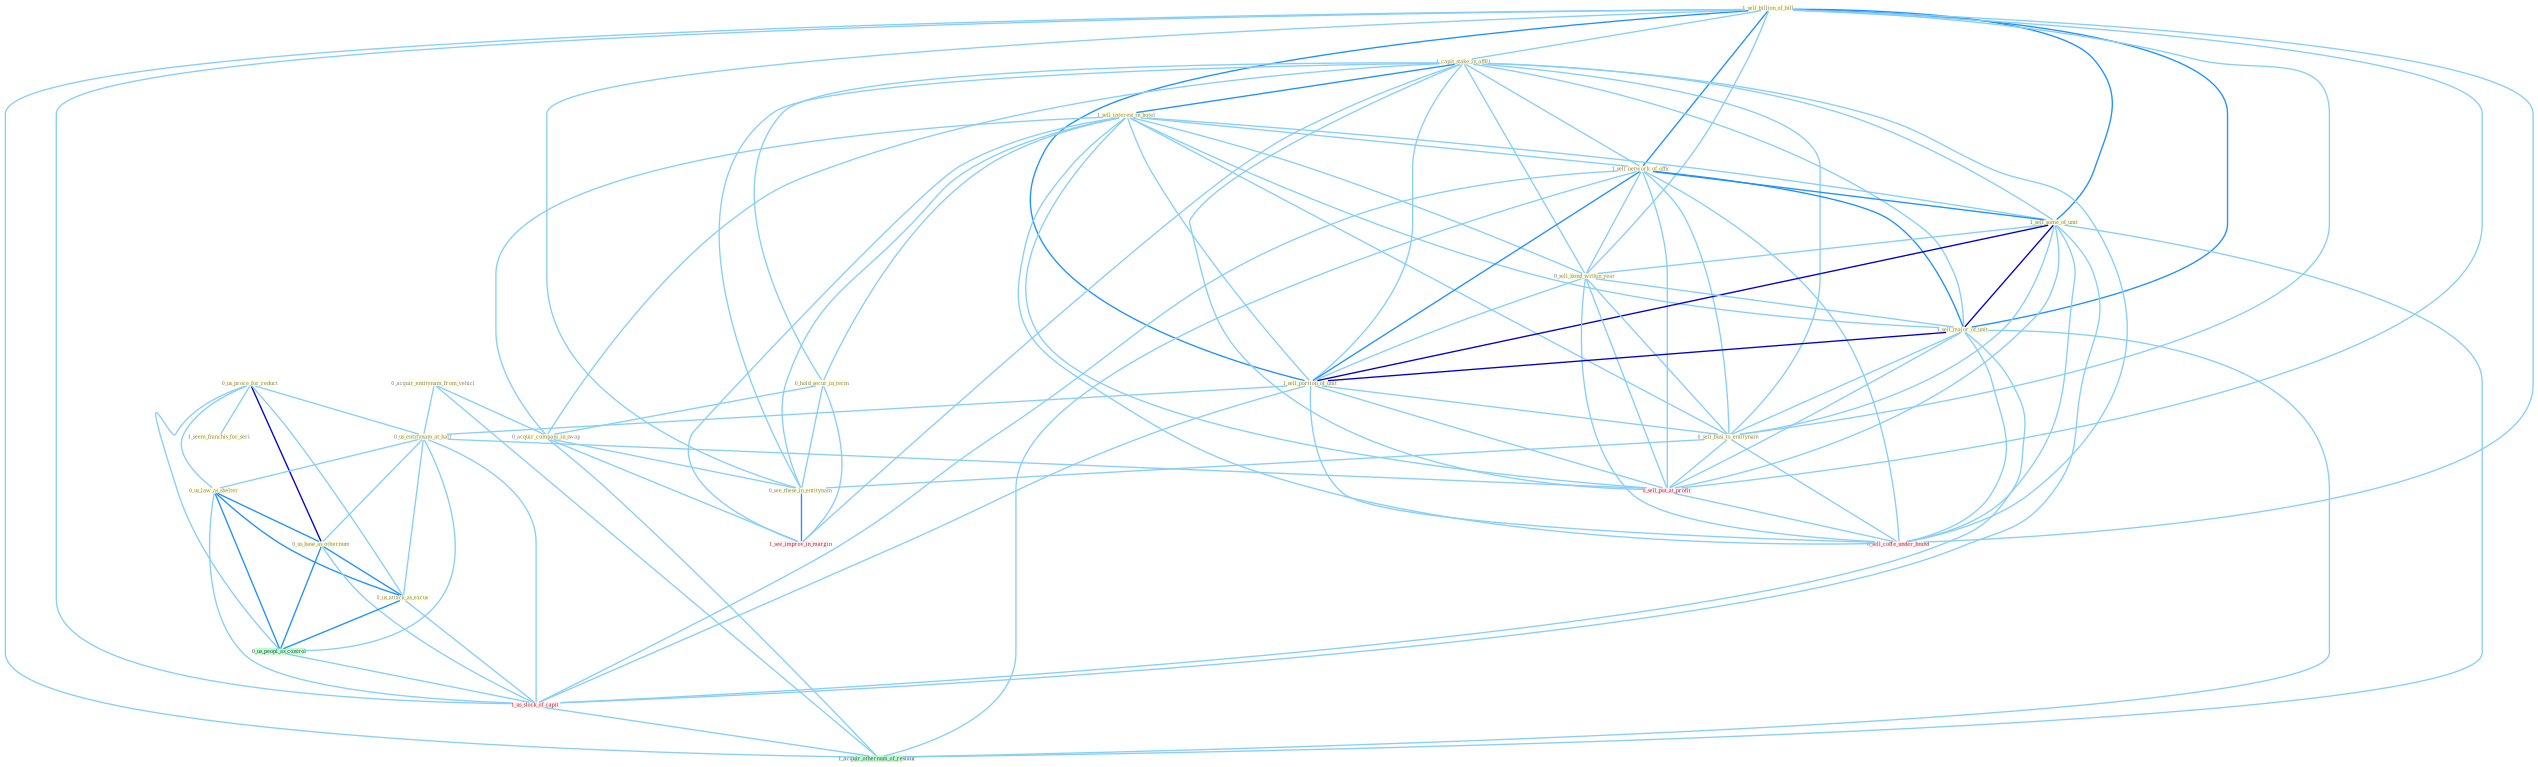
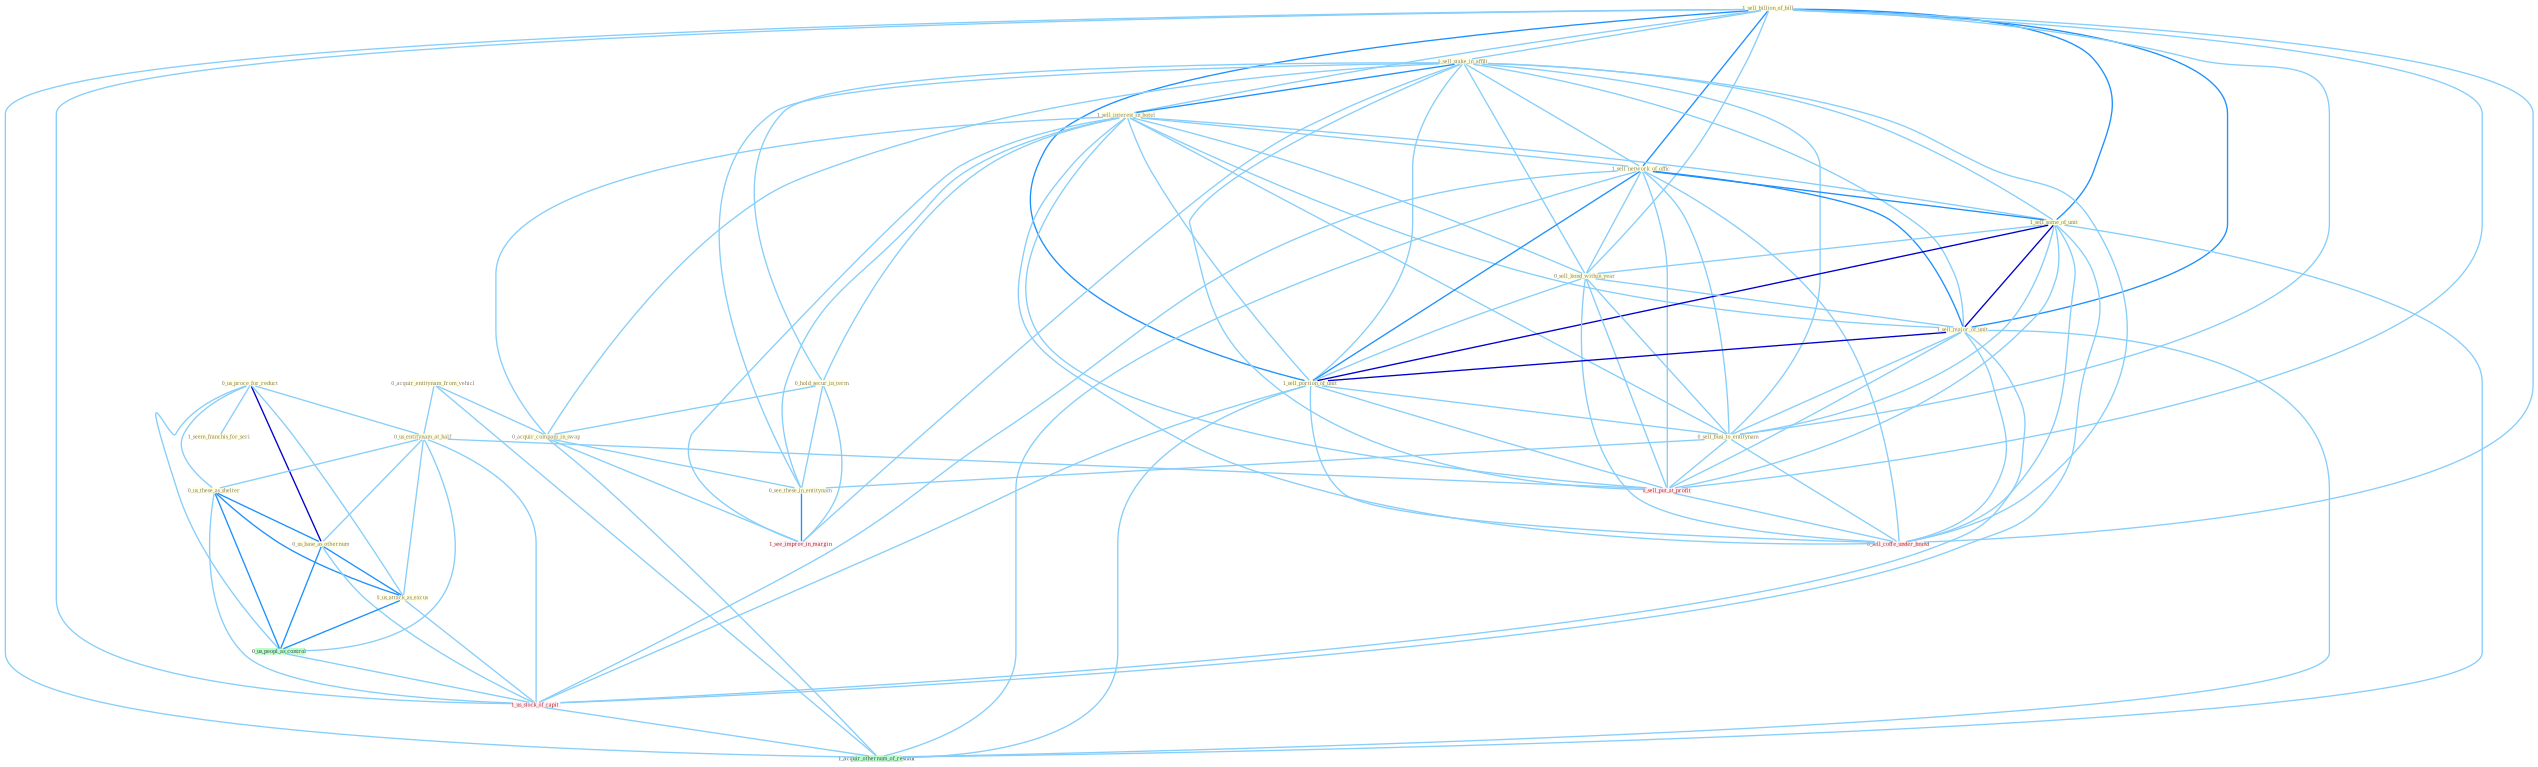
(887, 55) -> (1445, 56)
(1464, 62) -> (1464, 62)
(867, 410) -> (1118, 599)
(214, 491) -> (214, 491)
